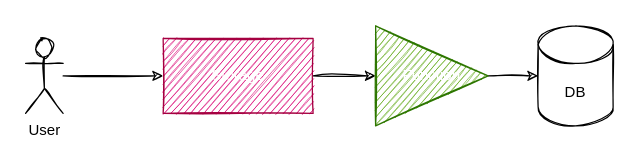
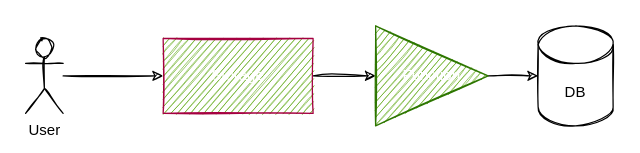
(238, 76) -> (238, 76)
